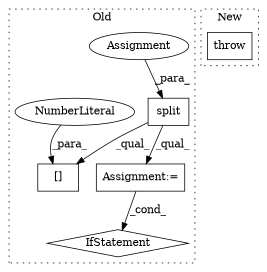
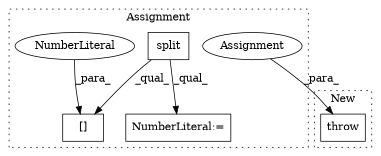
(102, 18) -> (159, 18)
(152, 75) -> (301, 81)
(141, 178) -> (178, 128)
(118, 243) -> none
